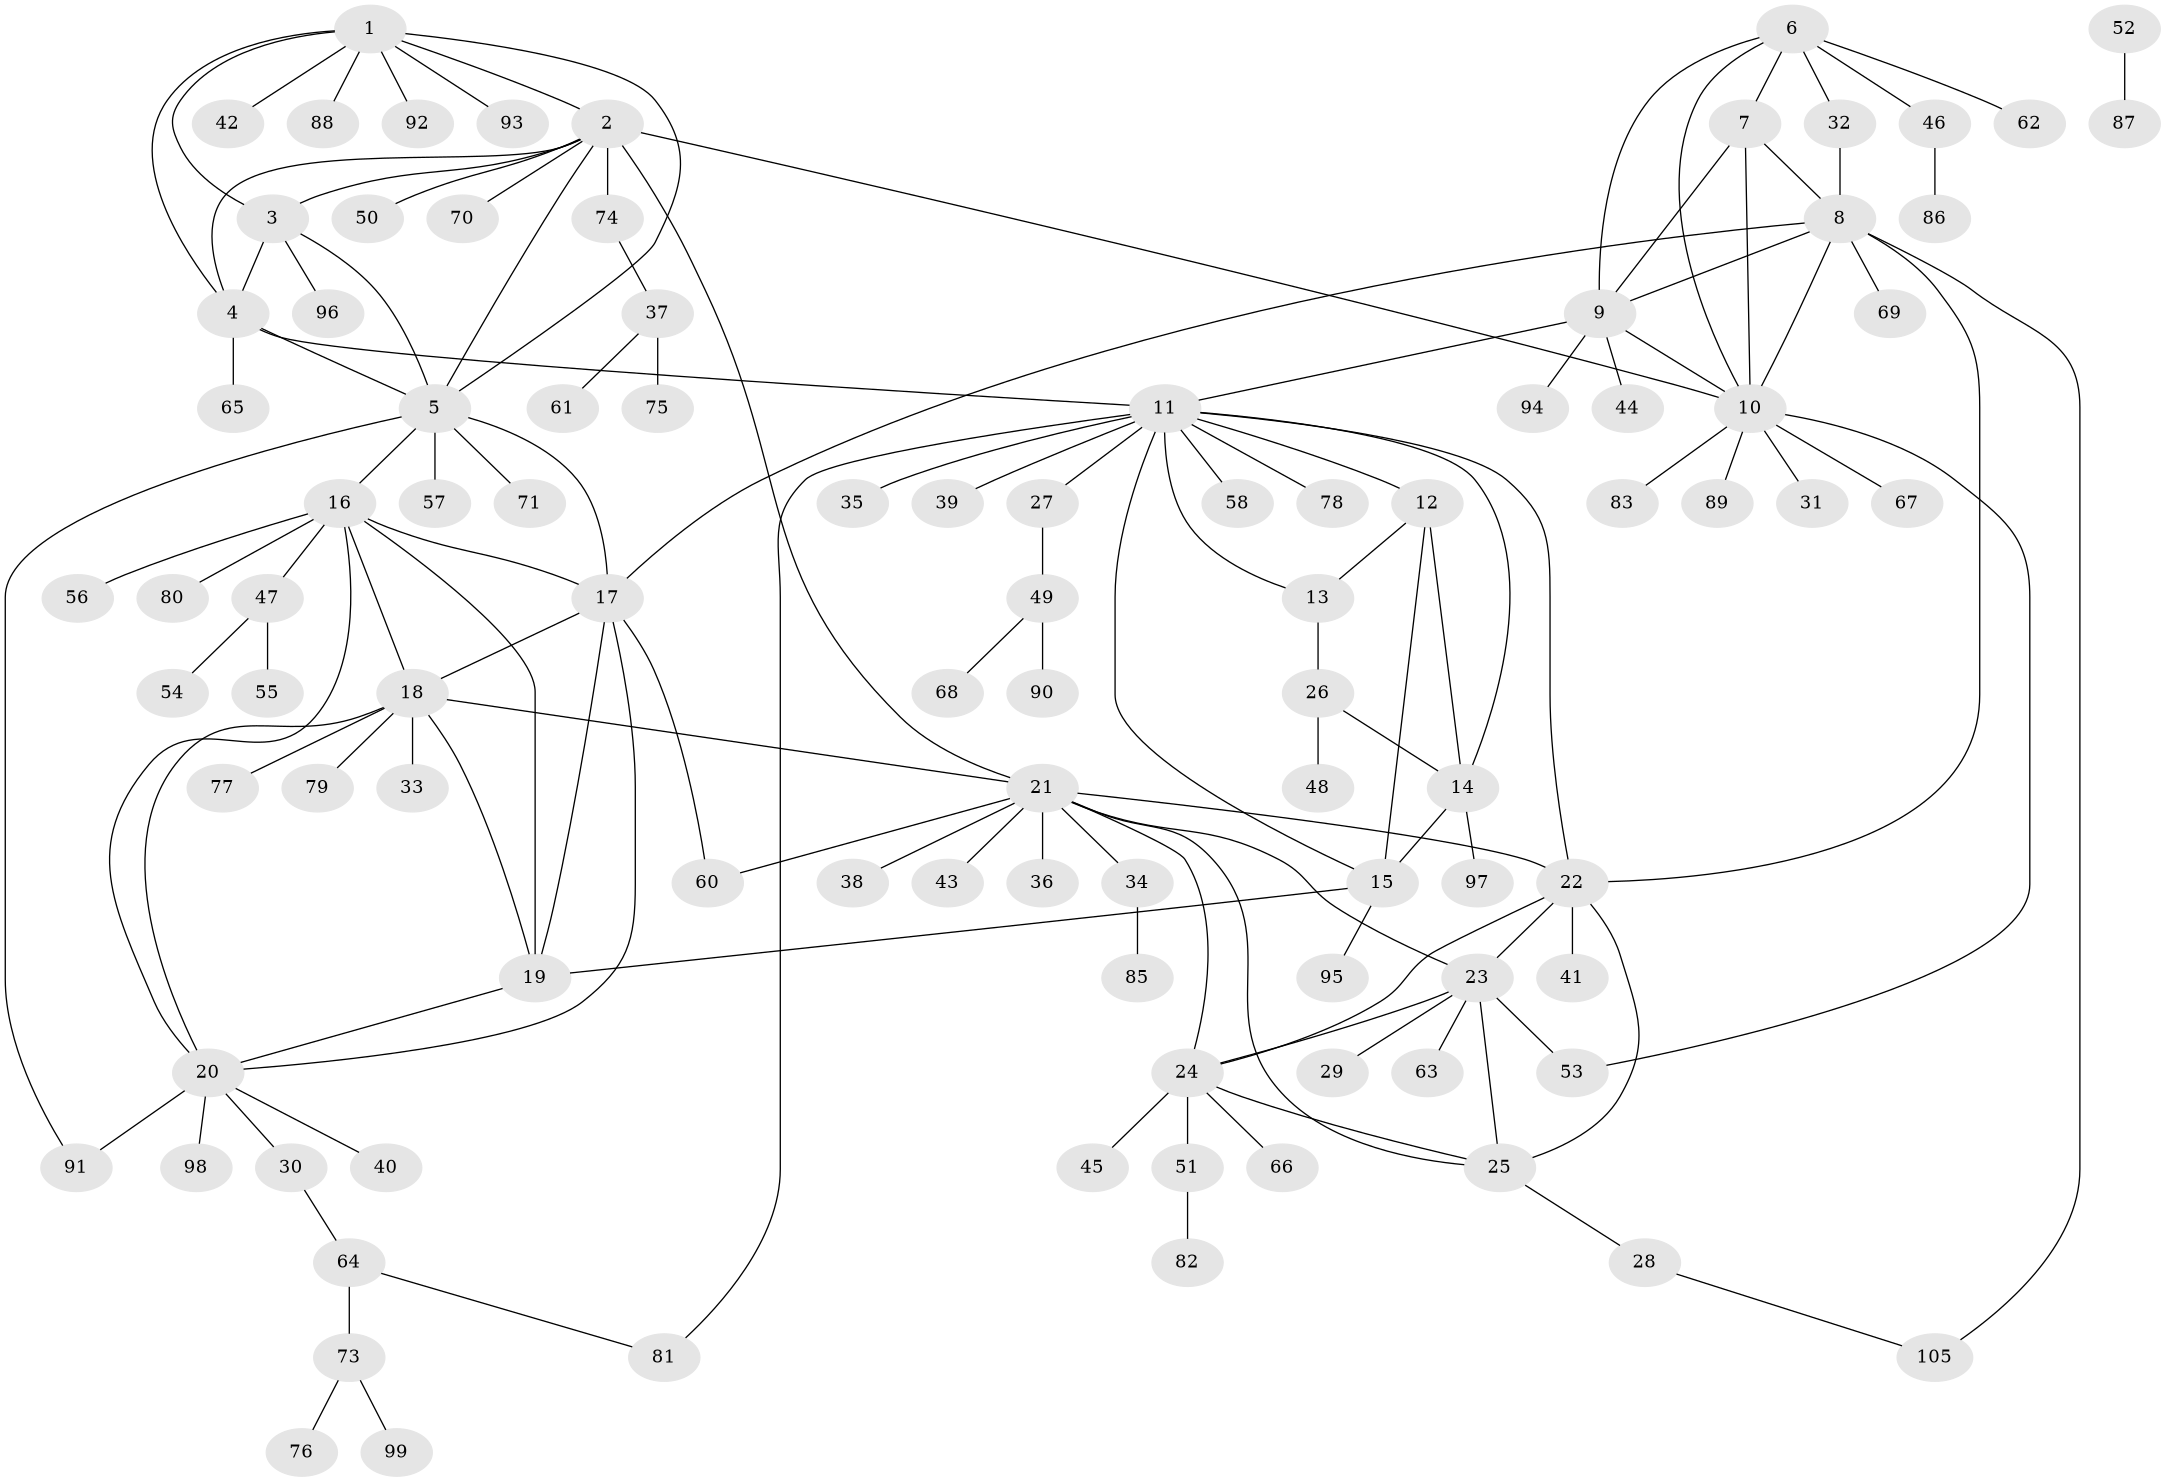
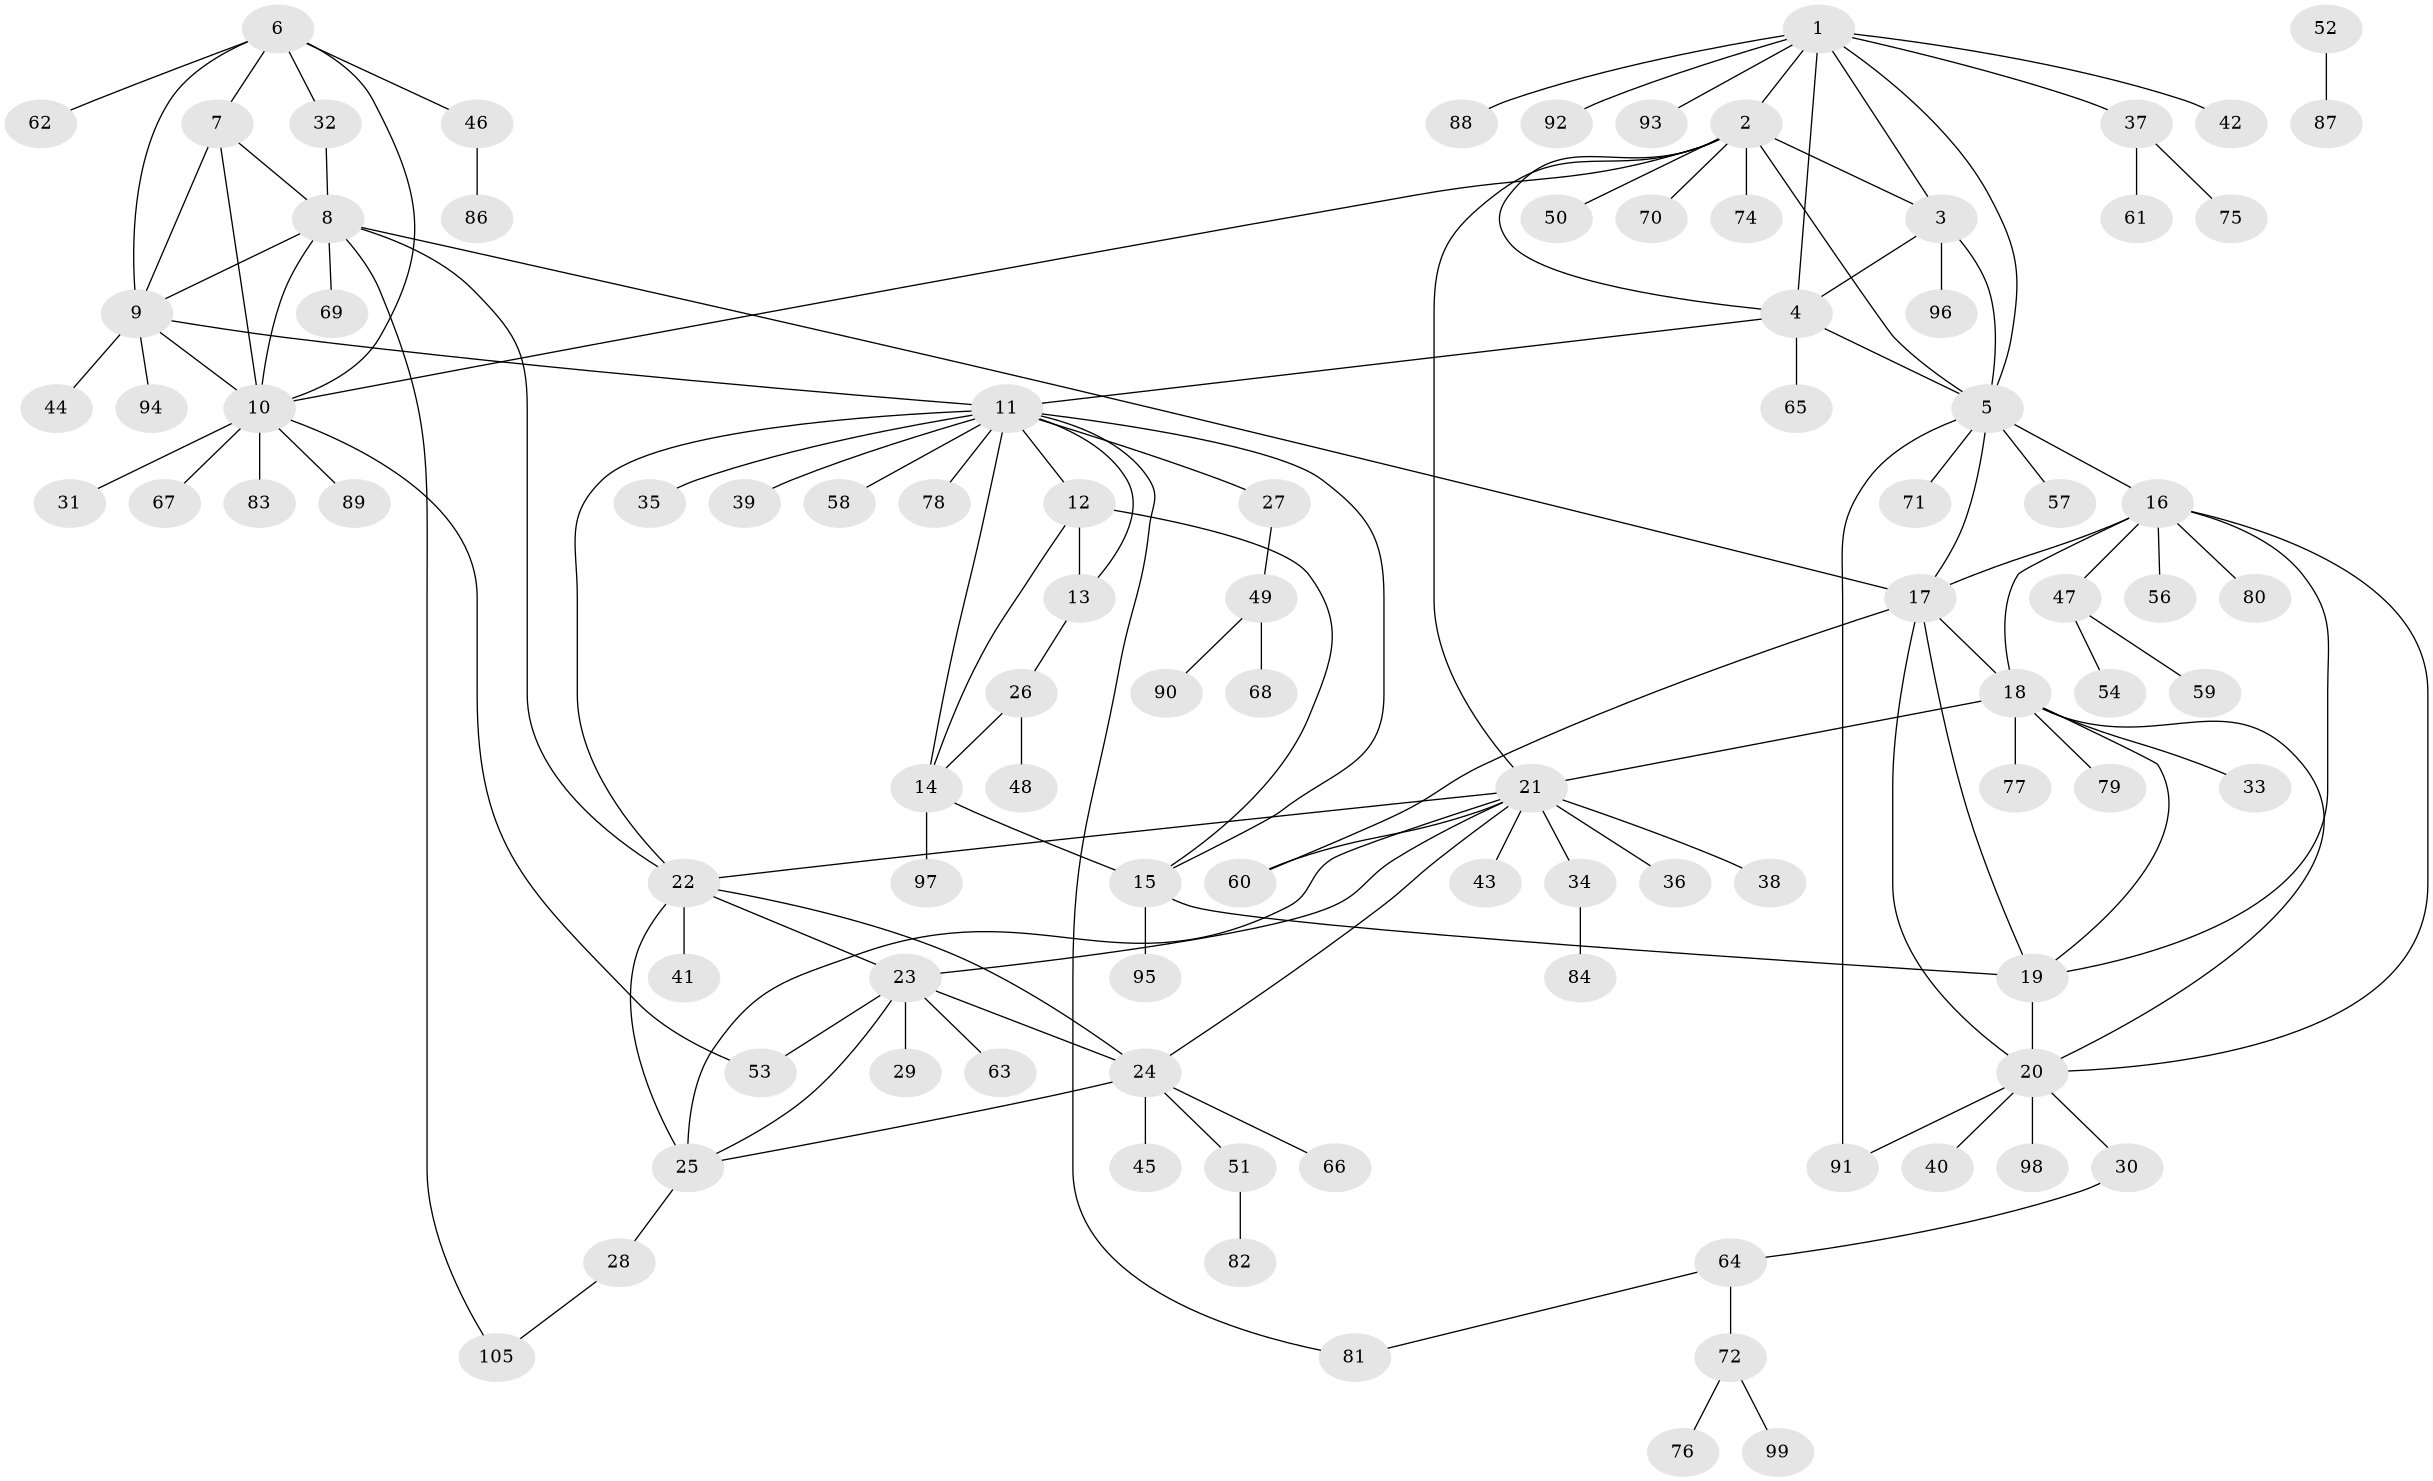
(637, 274) -> (1981, 70)
(268, 693) -> (2205, 693)
(1137, 978) -> (1580, 978)
(349, 1358) -> (1731, 1358)
